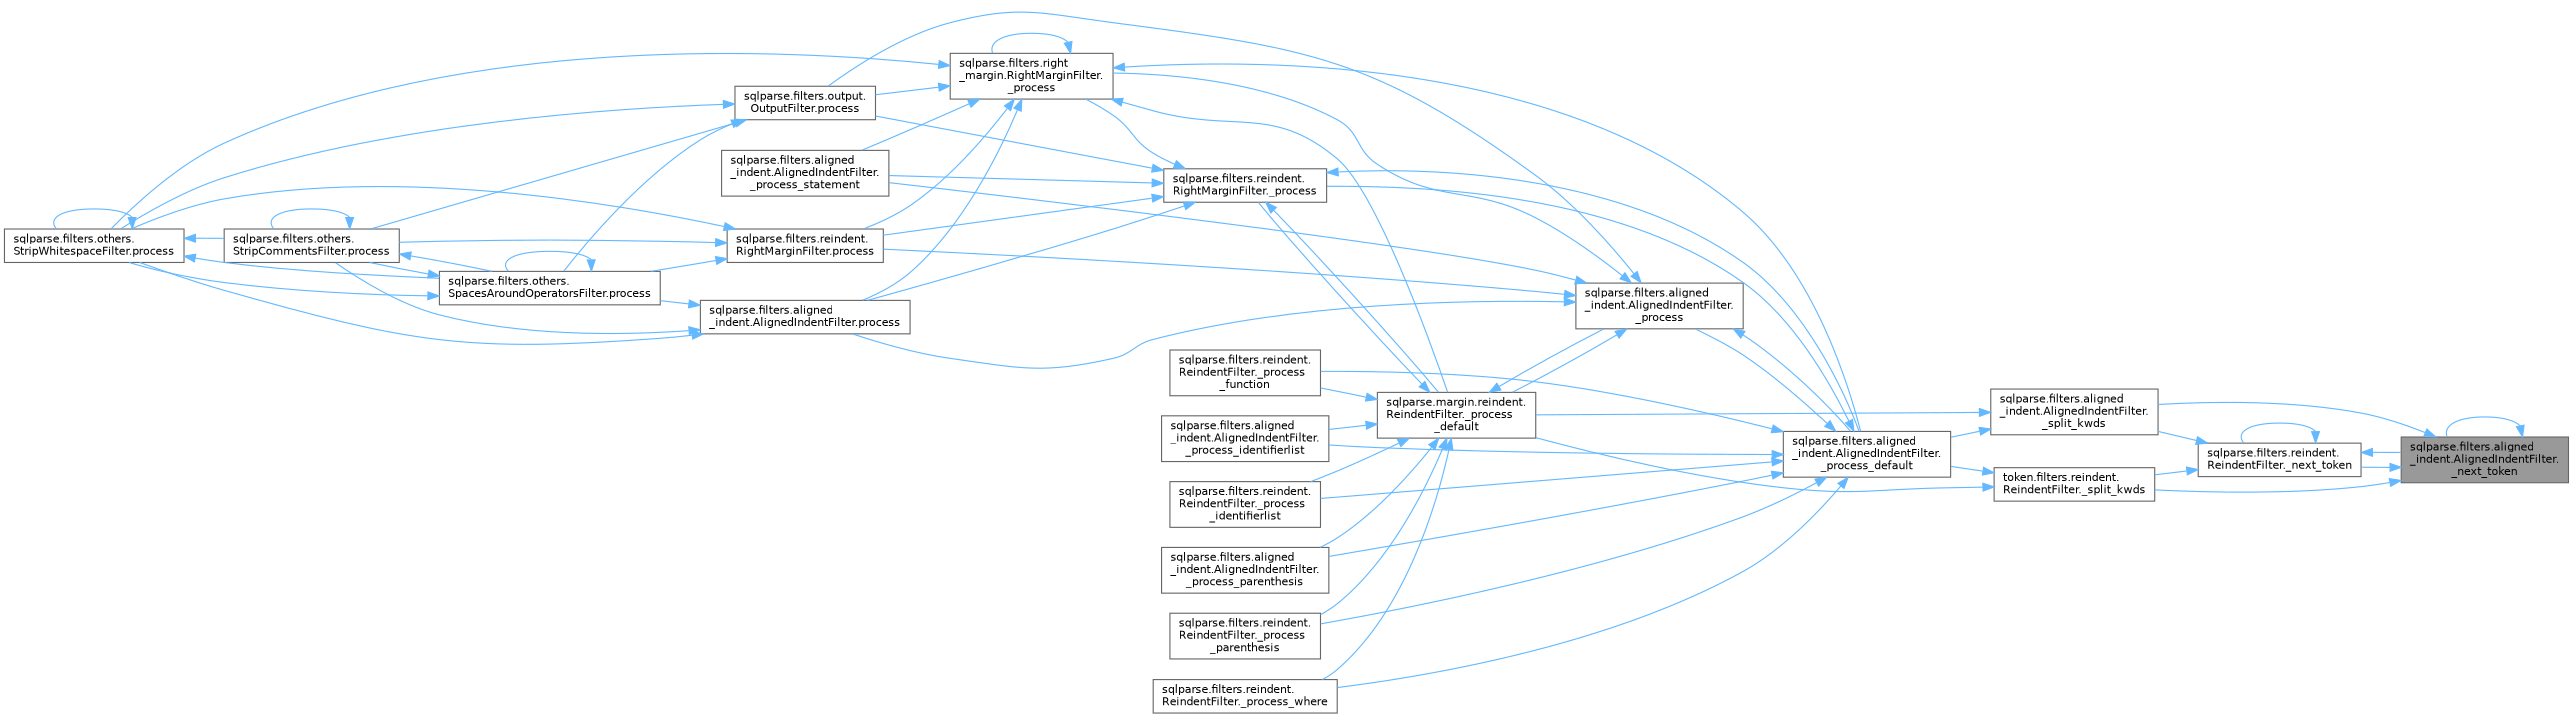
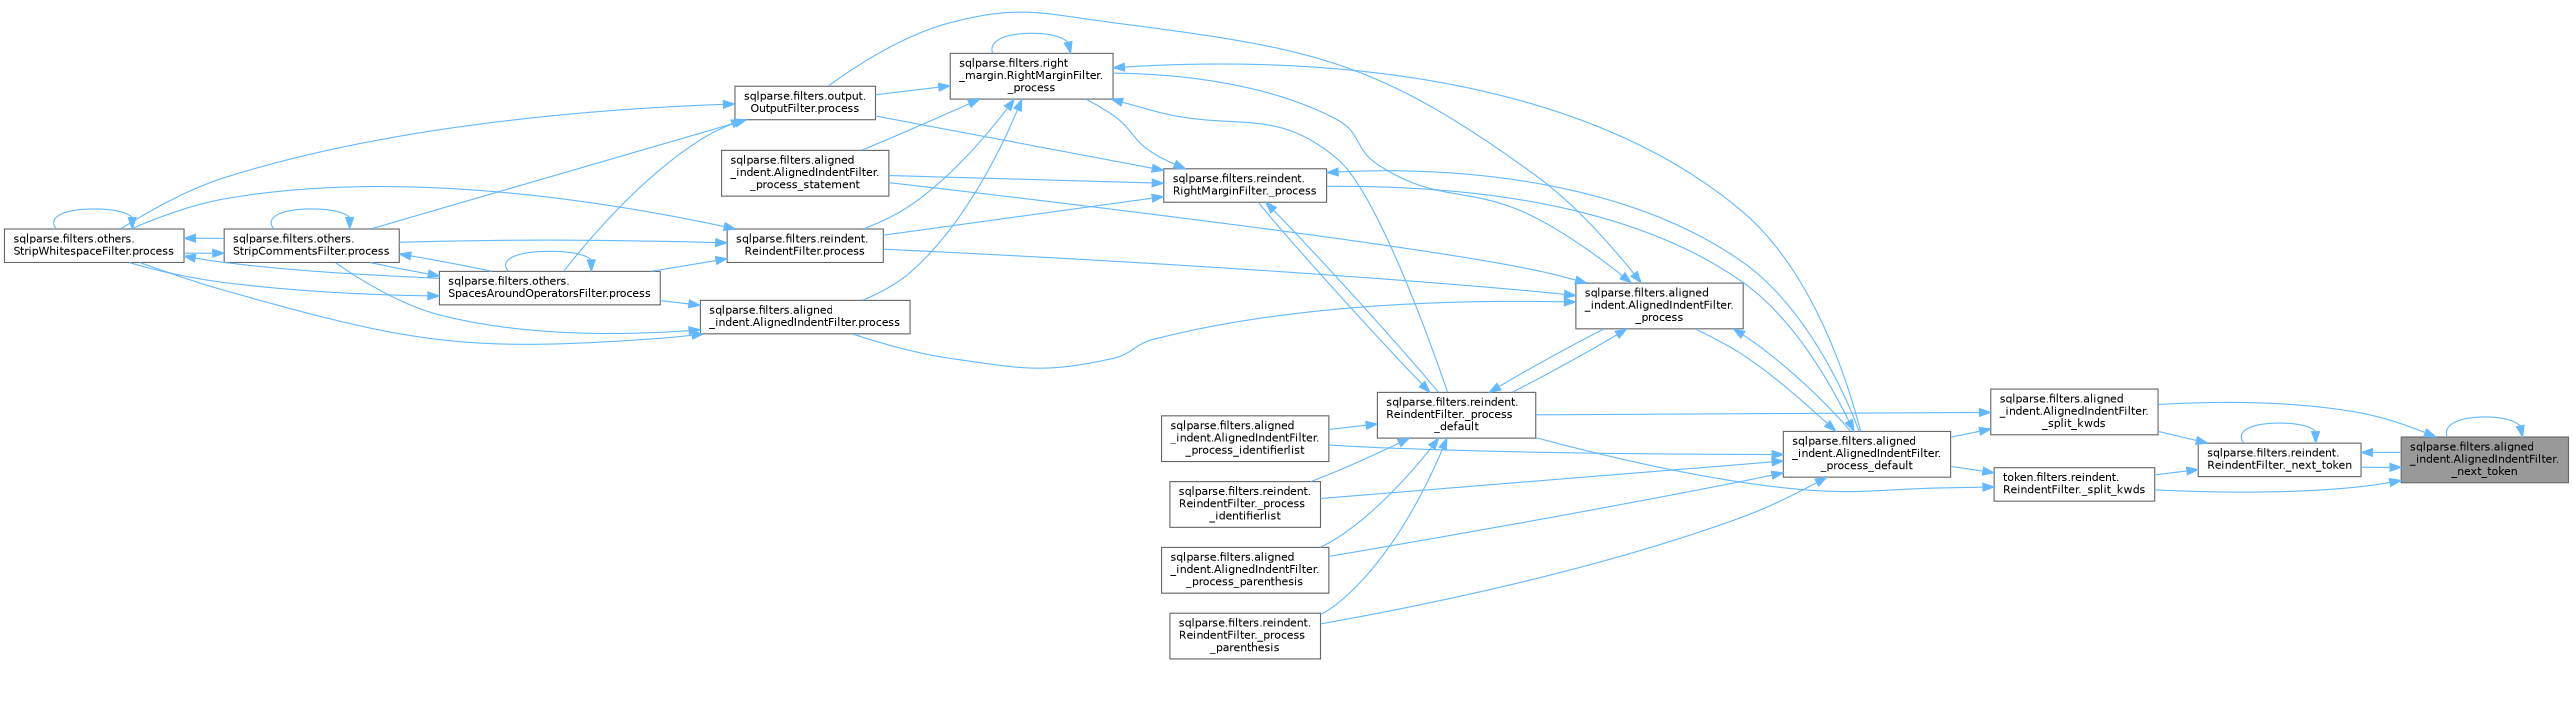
(505, 68) -> (198, 253)
(805, 246) -> (805, 246)
(1042, 250) -> none
(1245, 373) -> none
(1457, 415) -> (1457, 415)
(1245, 696) -> none
